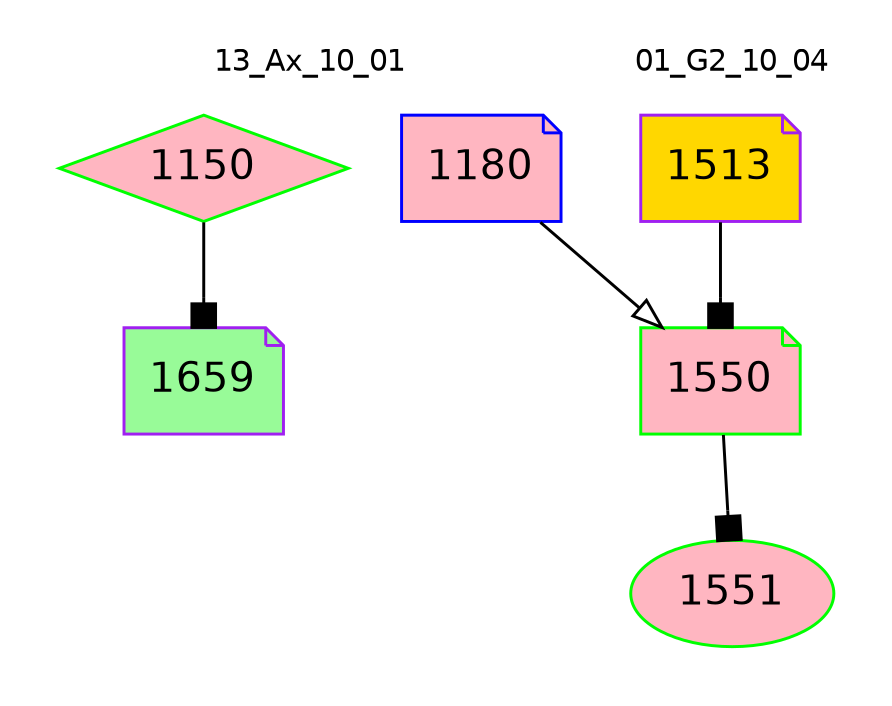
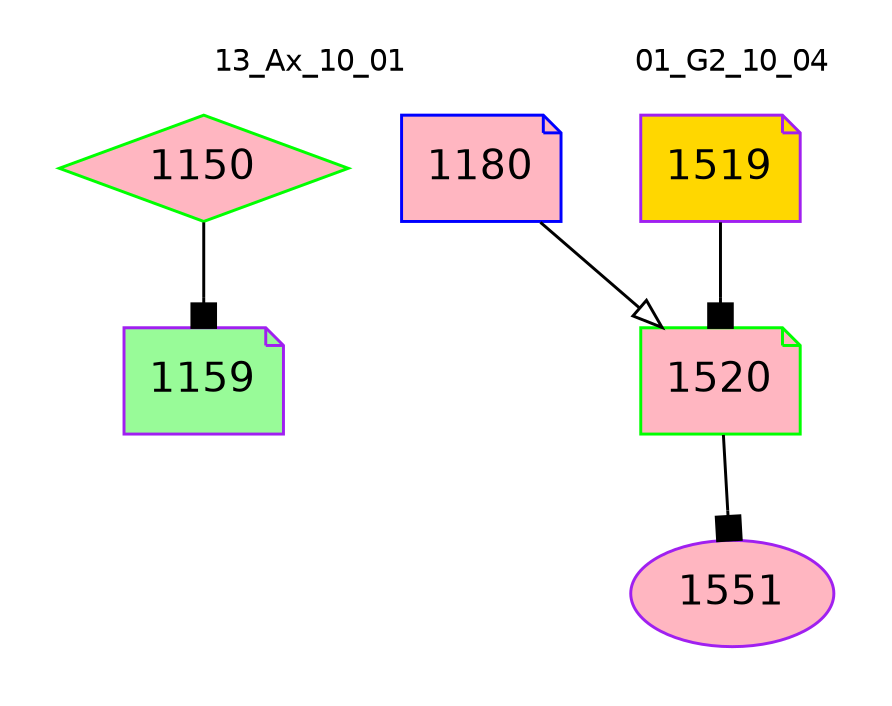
(720, 168) -> (720, 168)
(204, 381) -> (204, 381)
(720, 381) -> (720, 381)
(732, 594) -> (732, 594)
